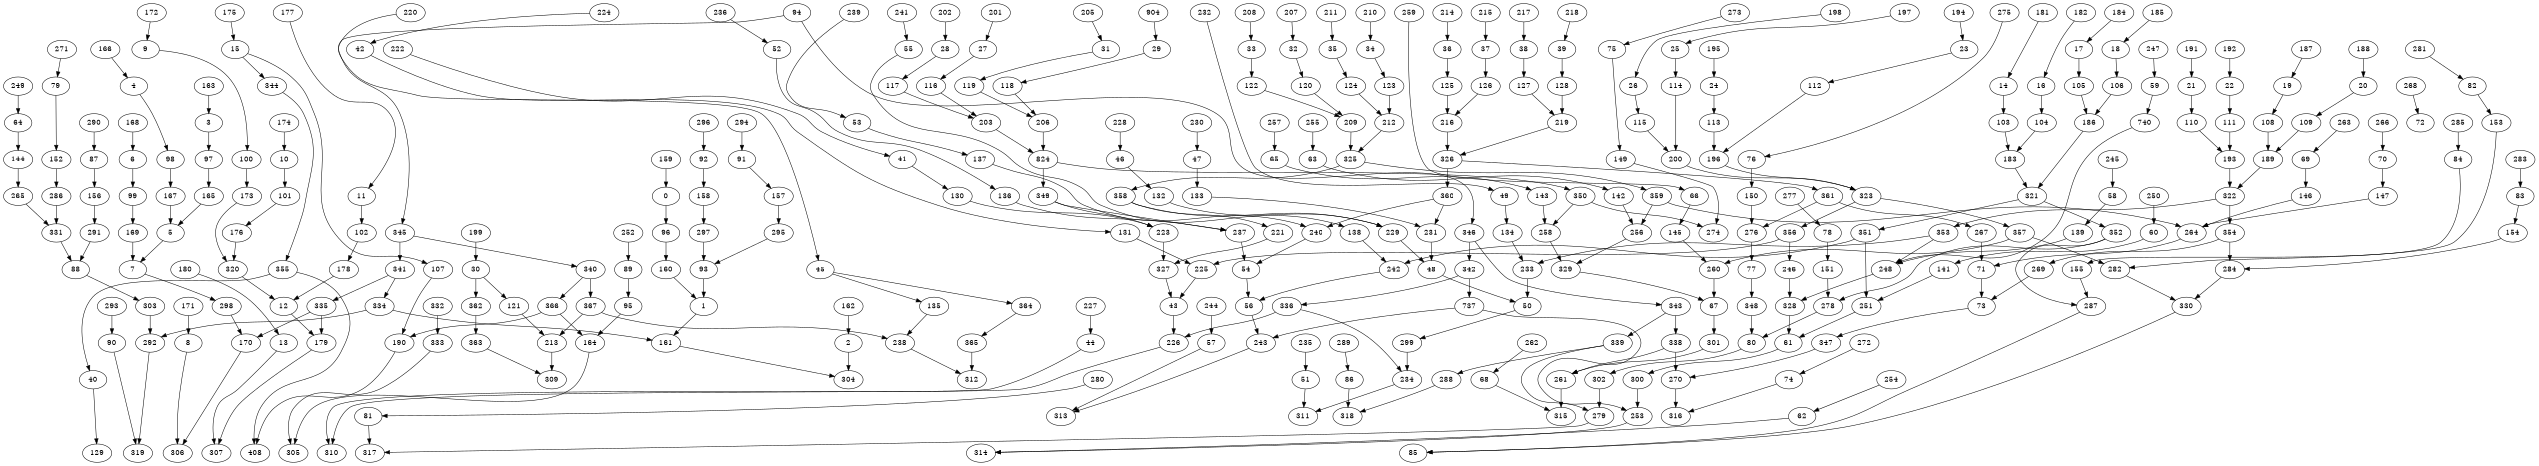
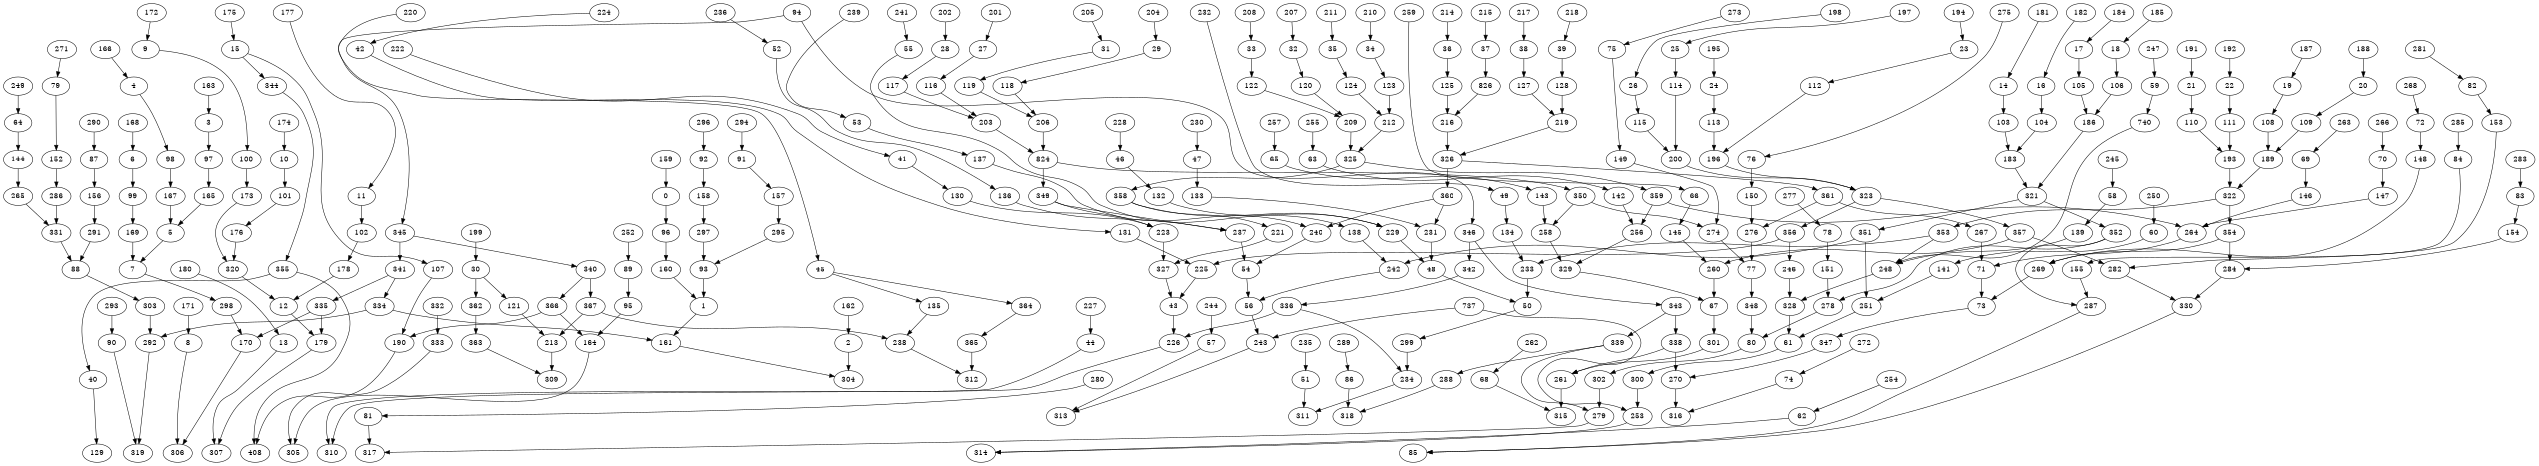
(1153, 13) -> (1153, 13)
(1486, 86) -> (1486, 86)
none -> (2420, 160)
none -> (1733, 251)
(1469, 283) -> none
